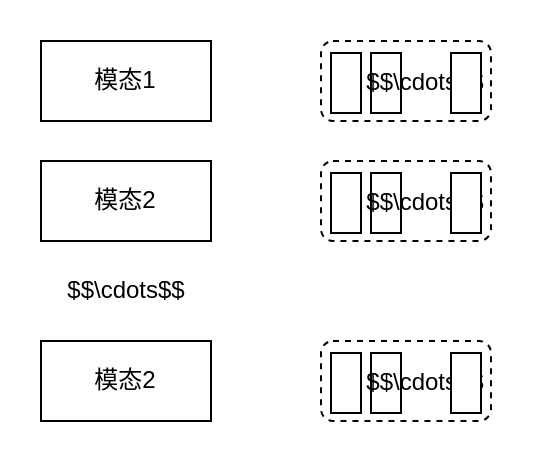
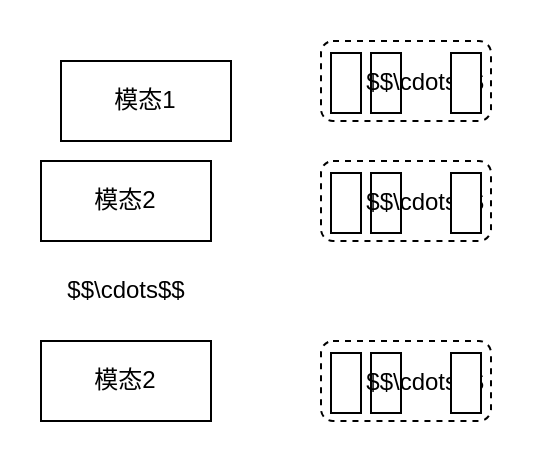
(126, 81) -> (146, 101)
